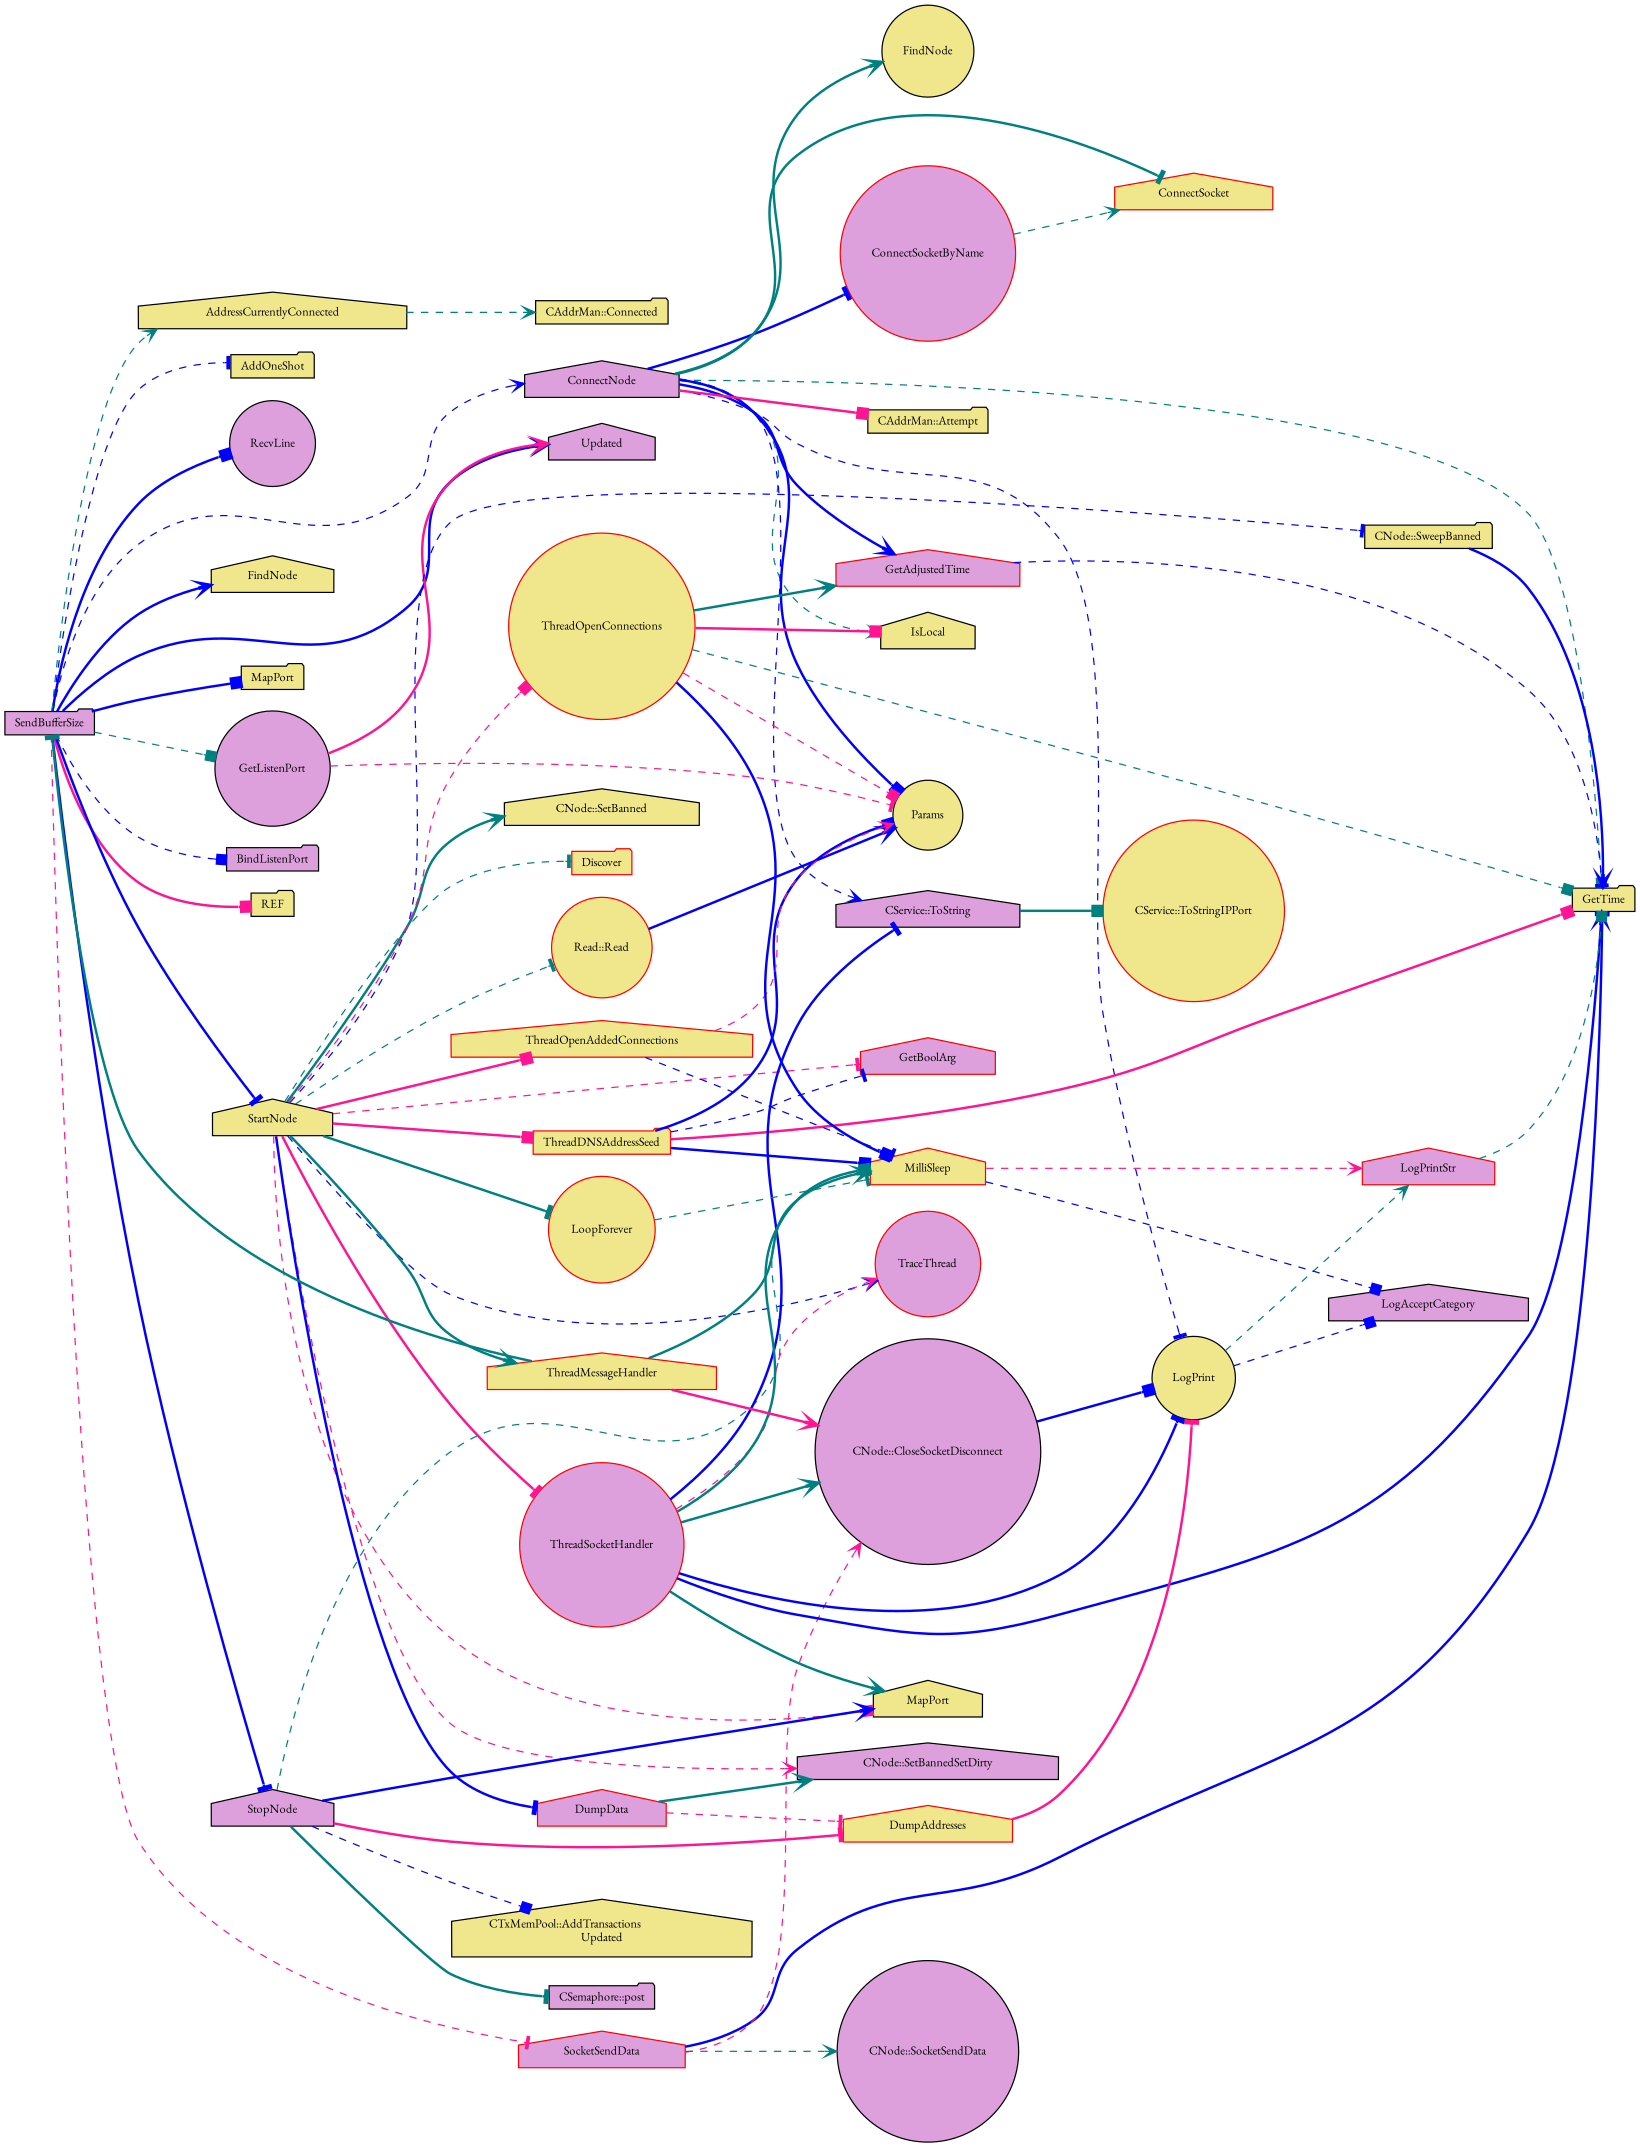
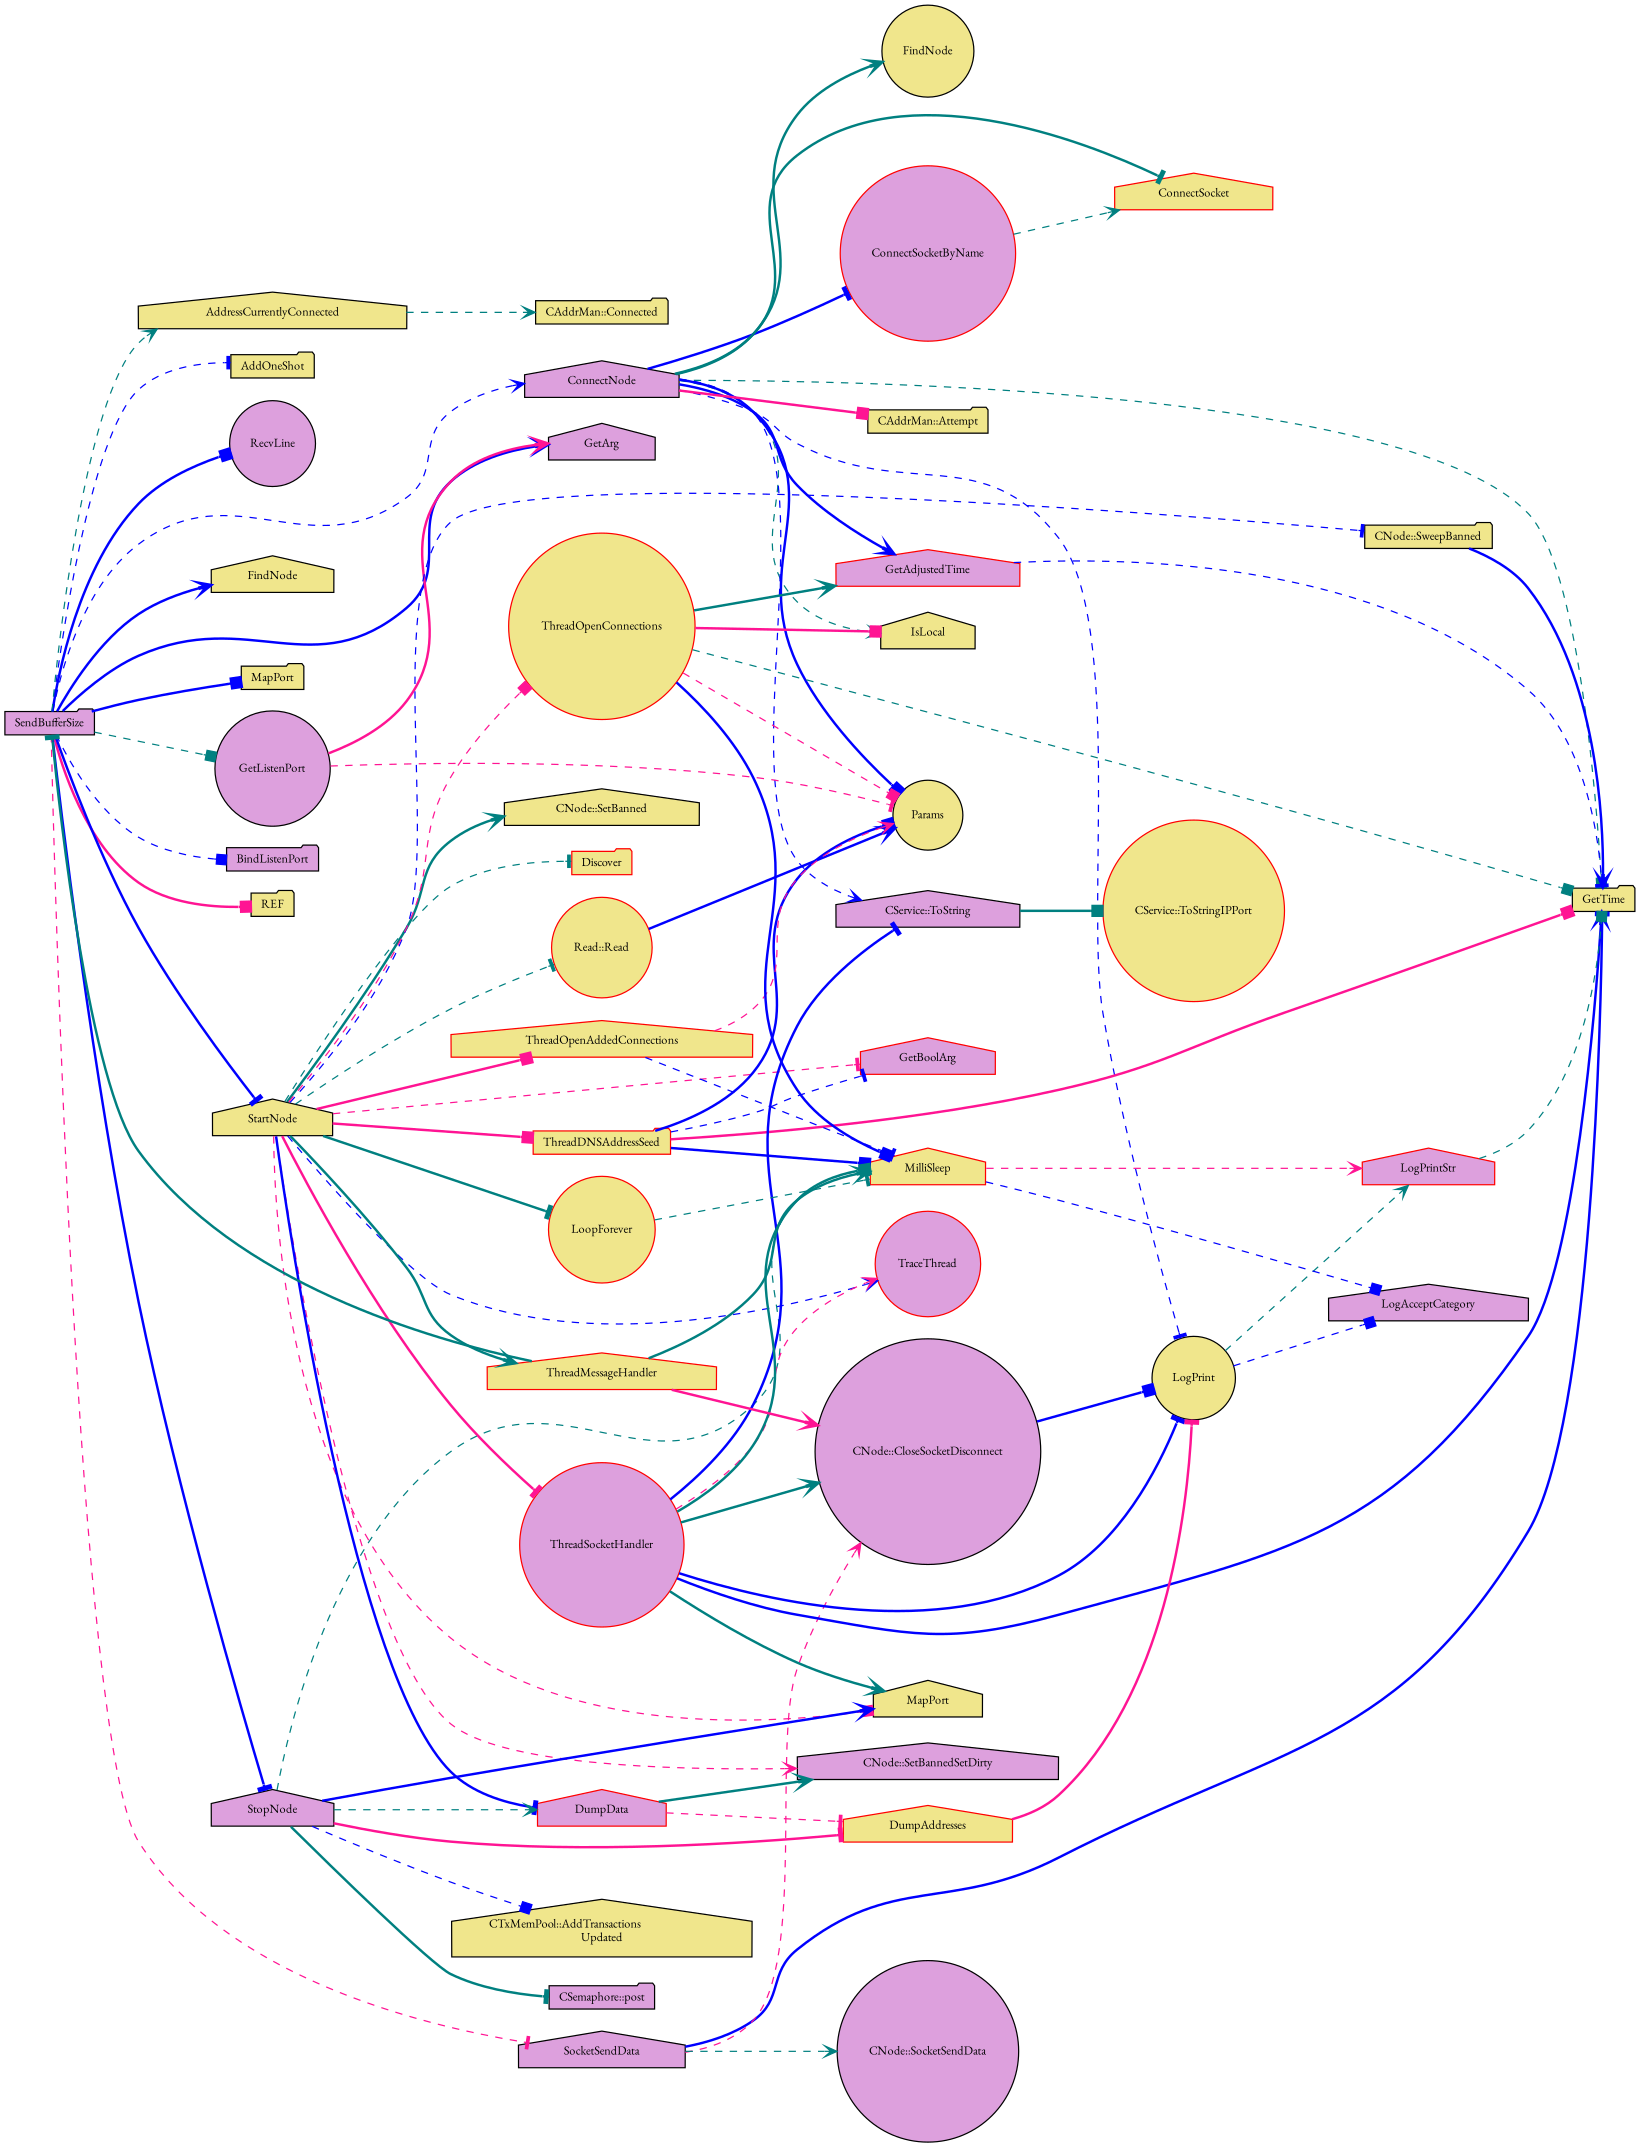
(602, 444) -> (602, 444)
none -> (429, 1810)
(602, 2051) -> (602, 2051)
